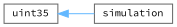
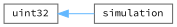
(31, 14) -> (31, 14)
